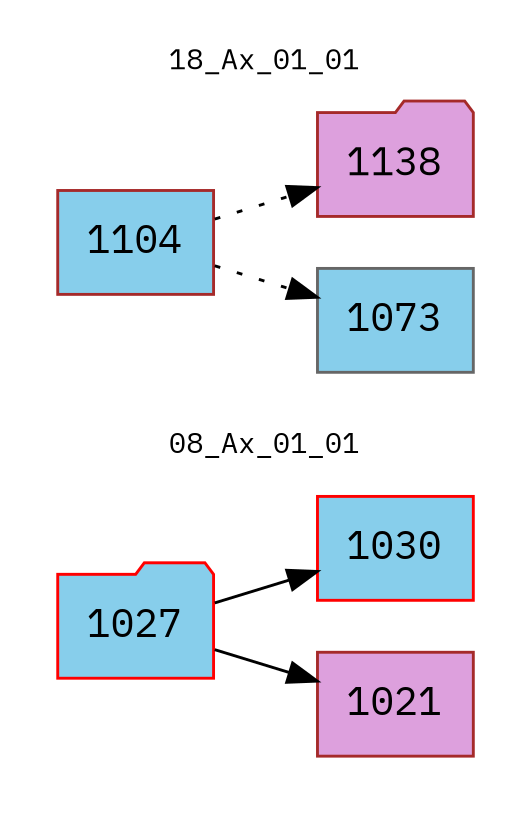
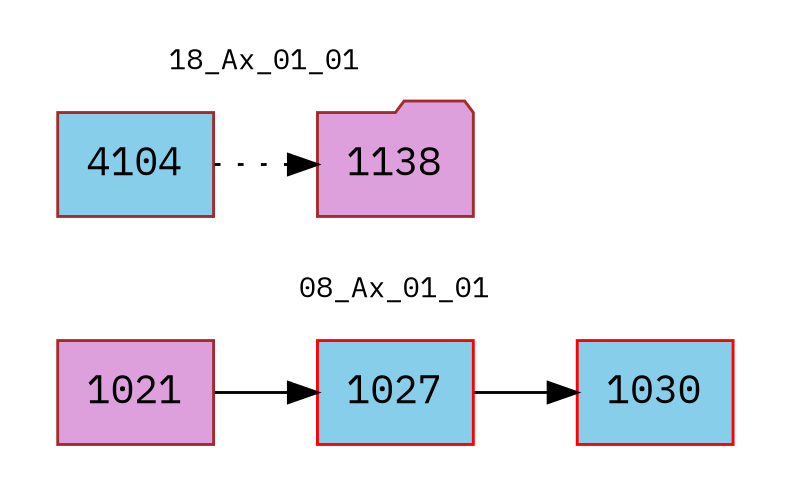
(136, 242) -> (136, 165)
(395, 320) -> none
(136, 626) -> (395, 393)
(252, 661) -> (251, 393)
